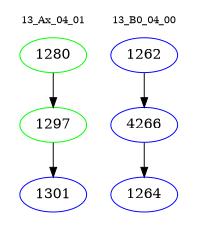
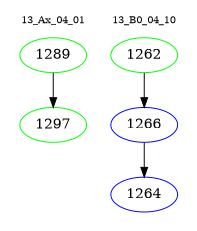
(144, 21) -> (144, 21)
(53, 55) -> (53, 55)
(144, 55) -> (144, 55)
(144, 125) -> (144, 125)
(53, 195) -> none
